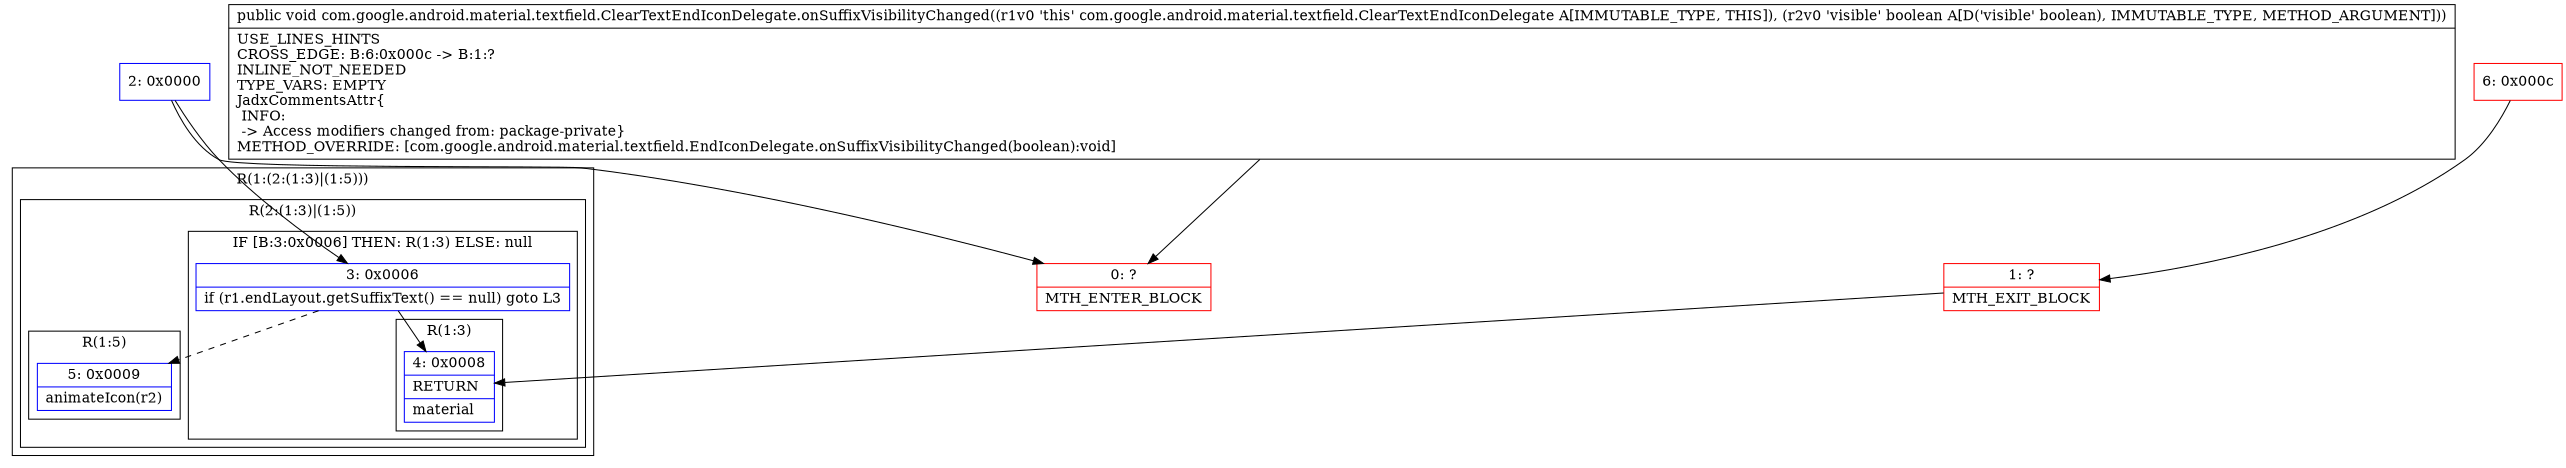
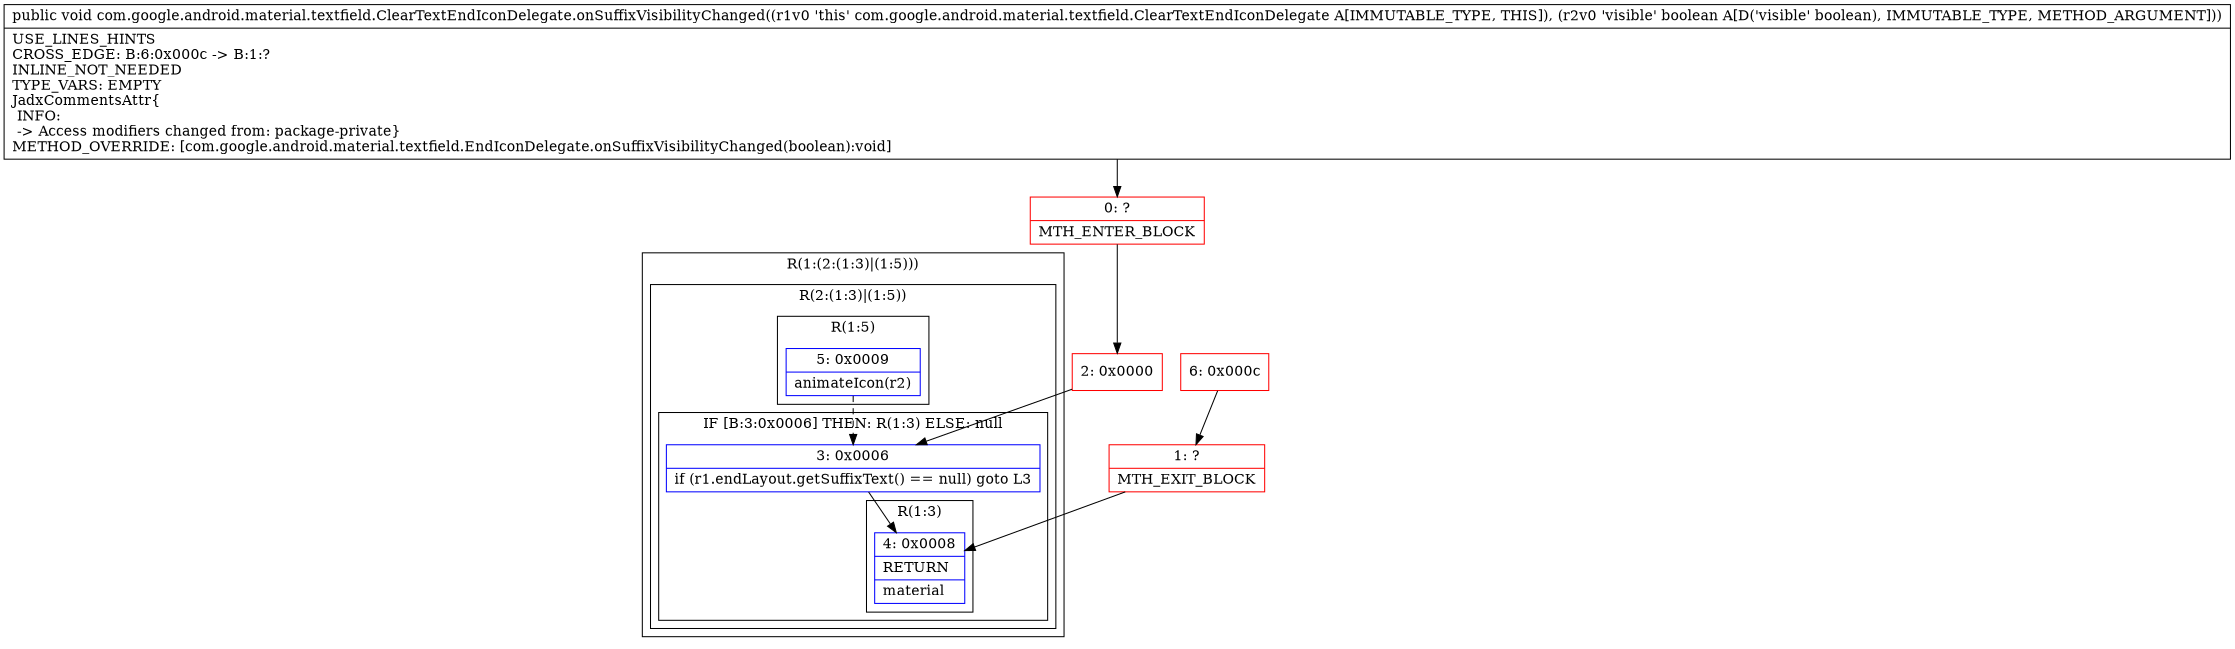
(165, 82) -> (1117, 372)
(614, 172) -> (1117, 294)
(249, 335) -> (853, 419)
